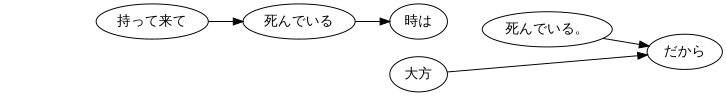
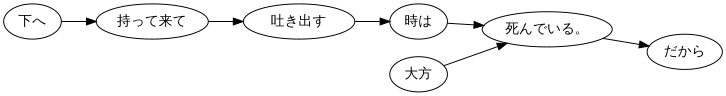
none -> (33, 22)
(299, 22) -> (299, 22)
none -> (461, 24)
(542, 64) -> (471, 56)
